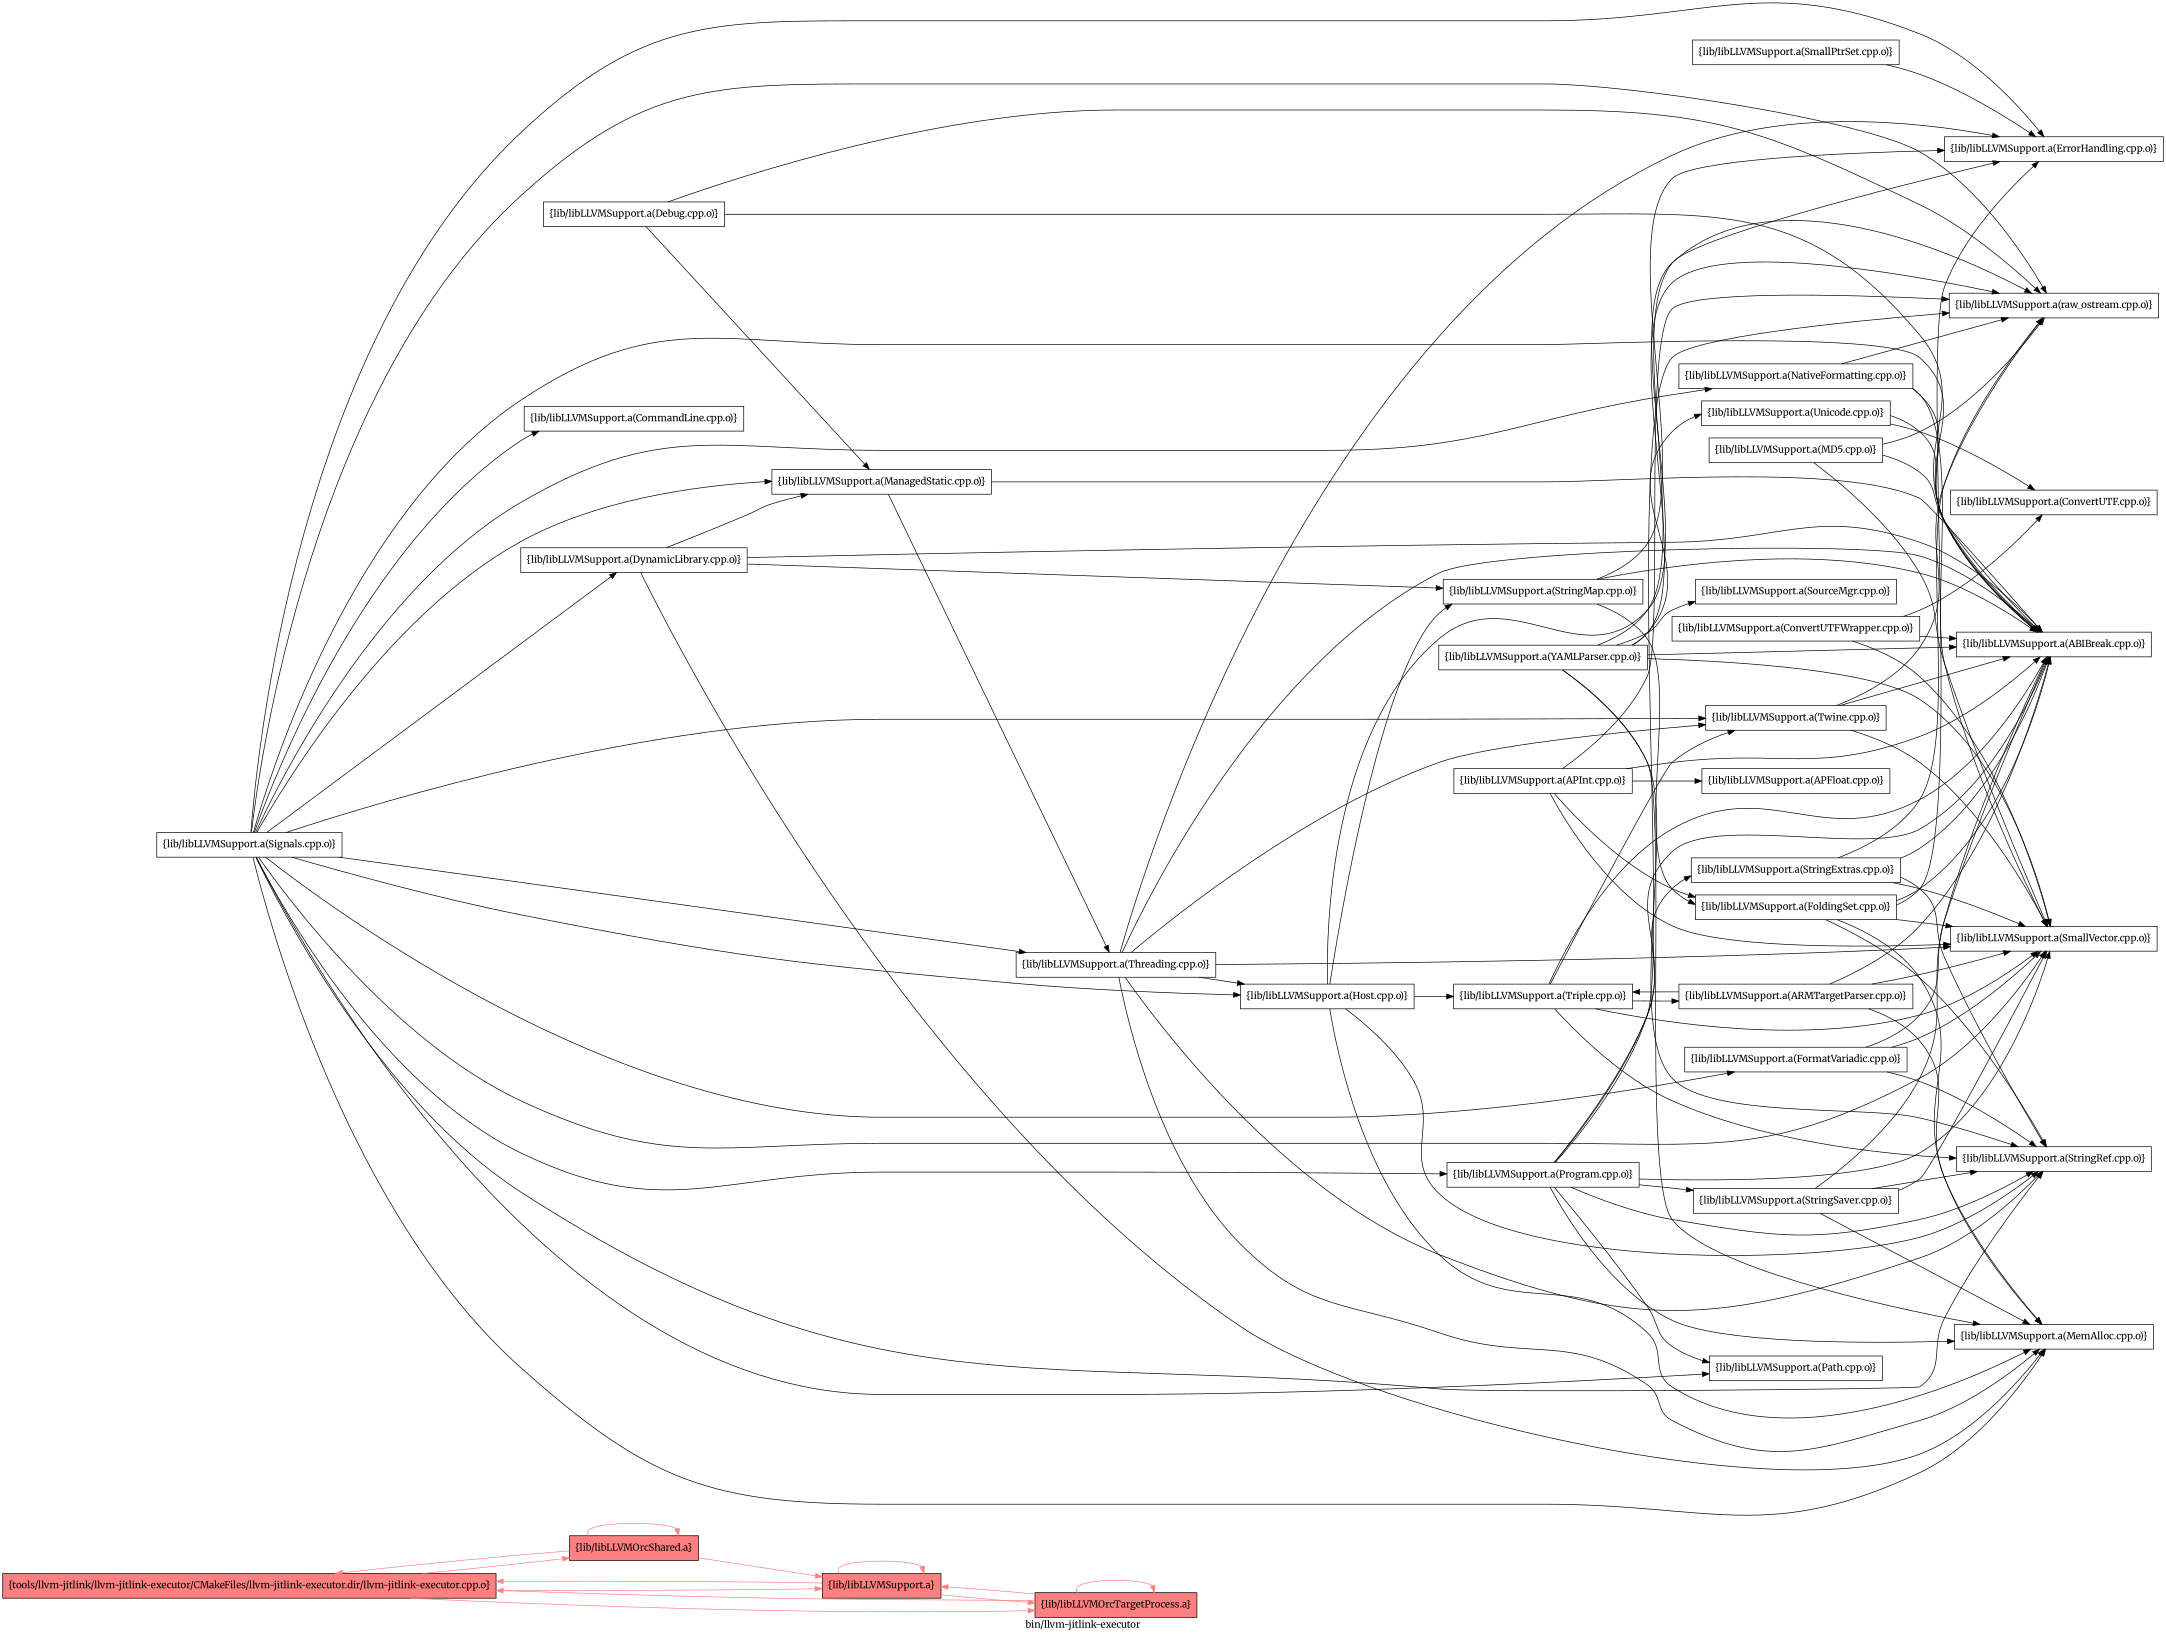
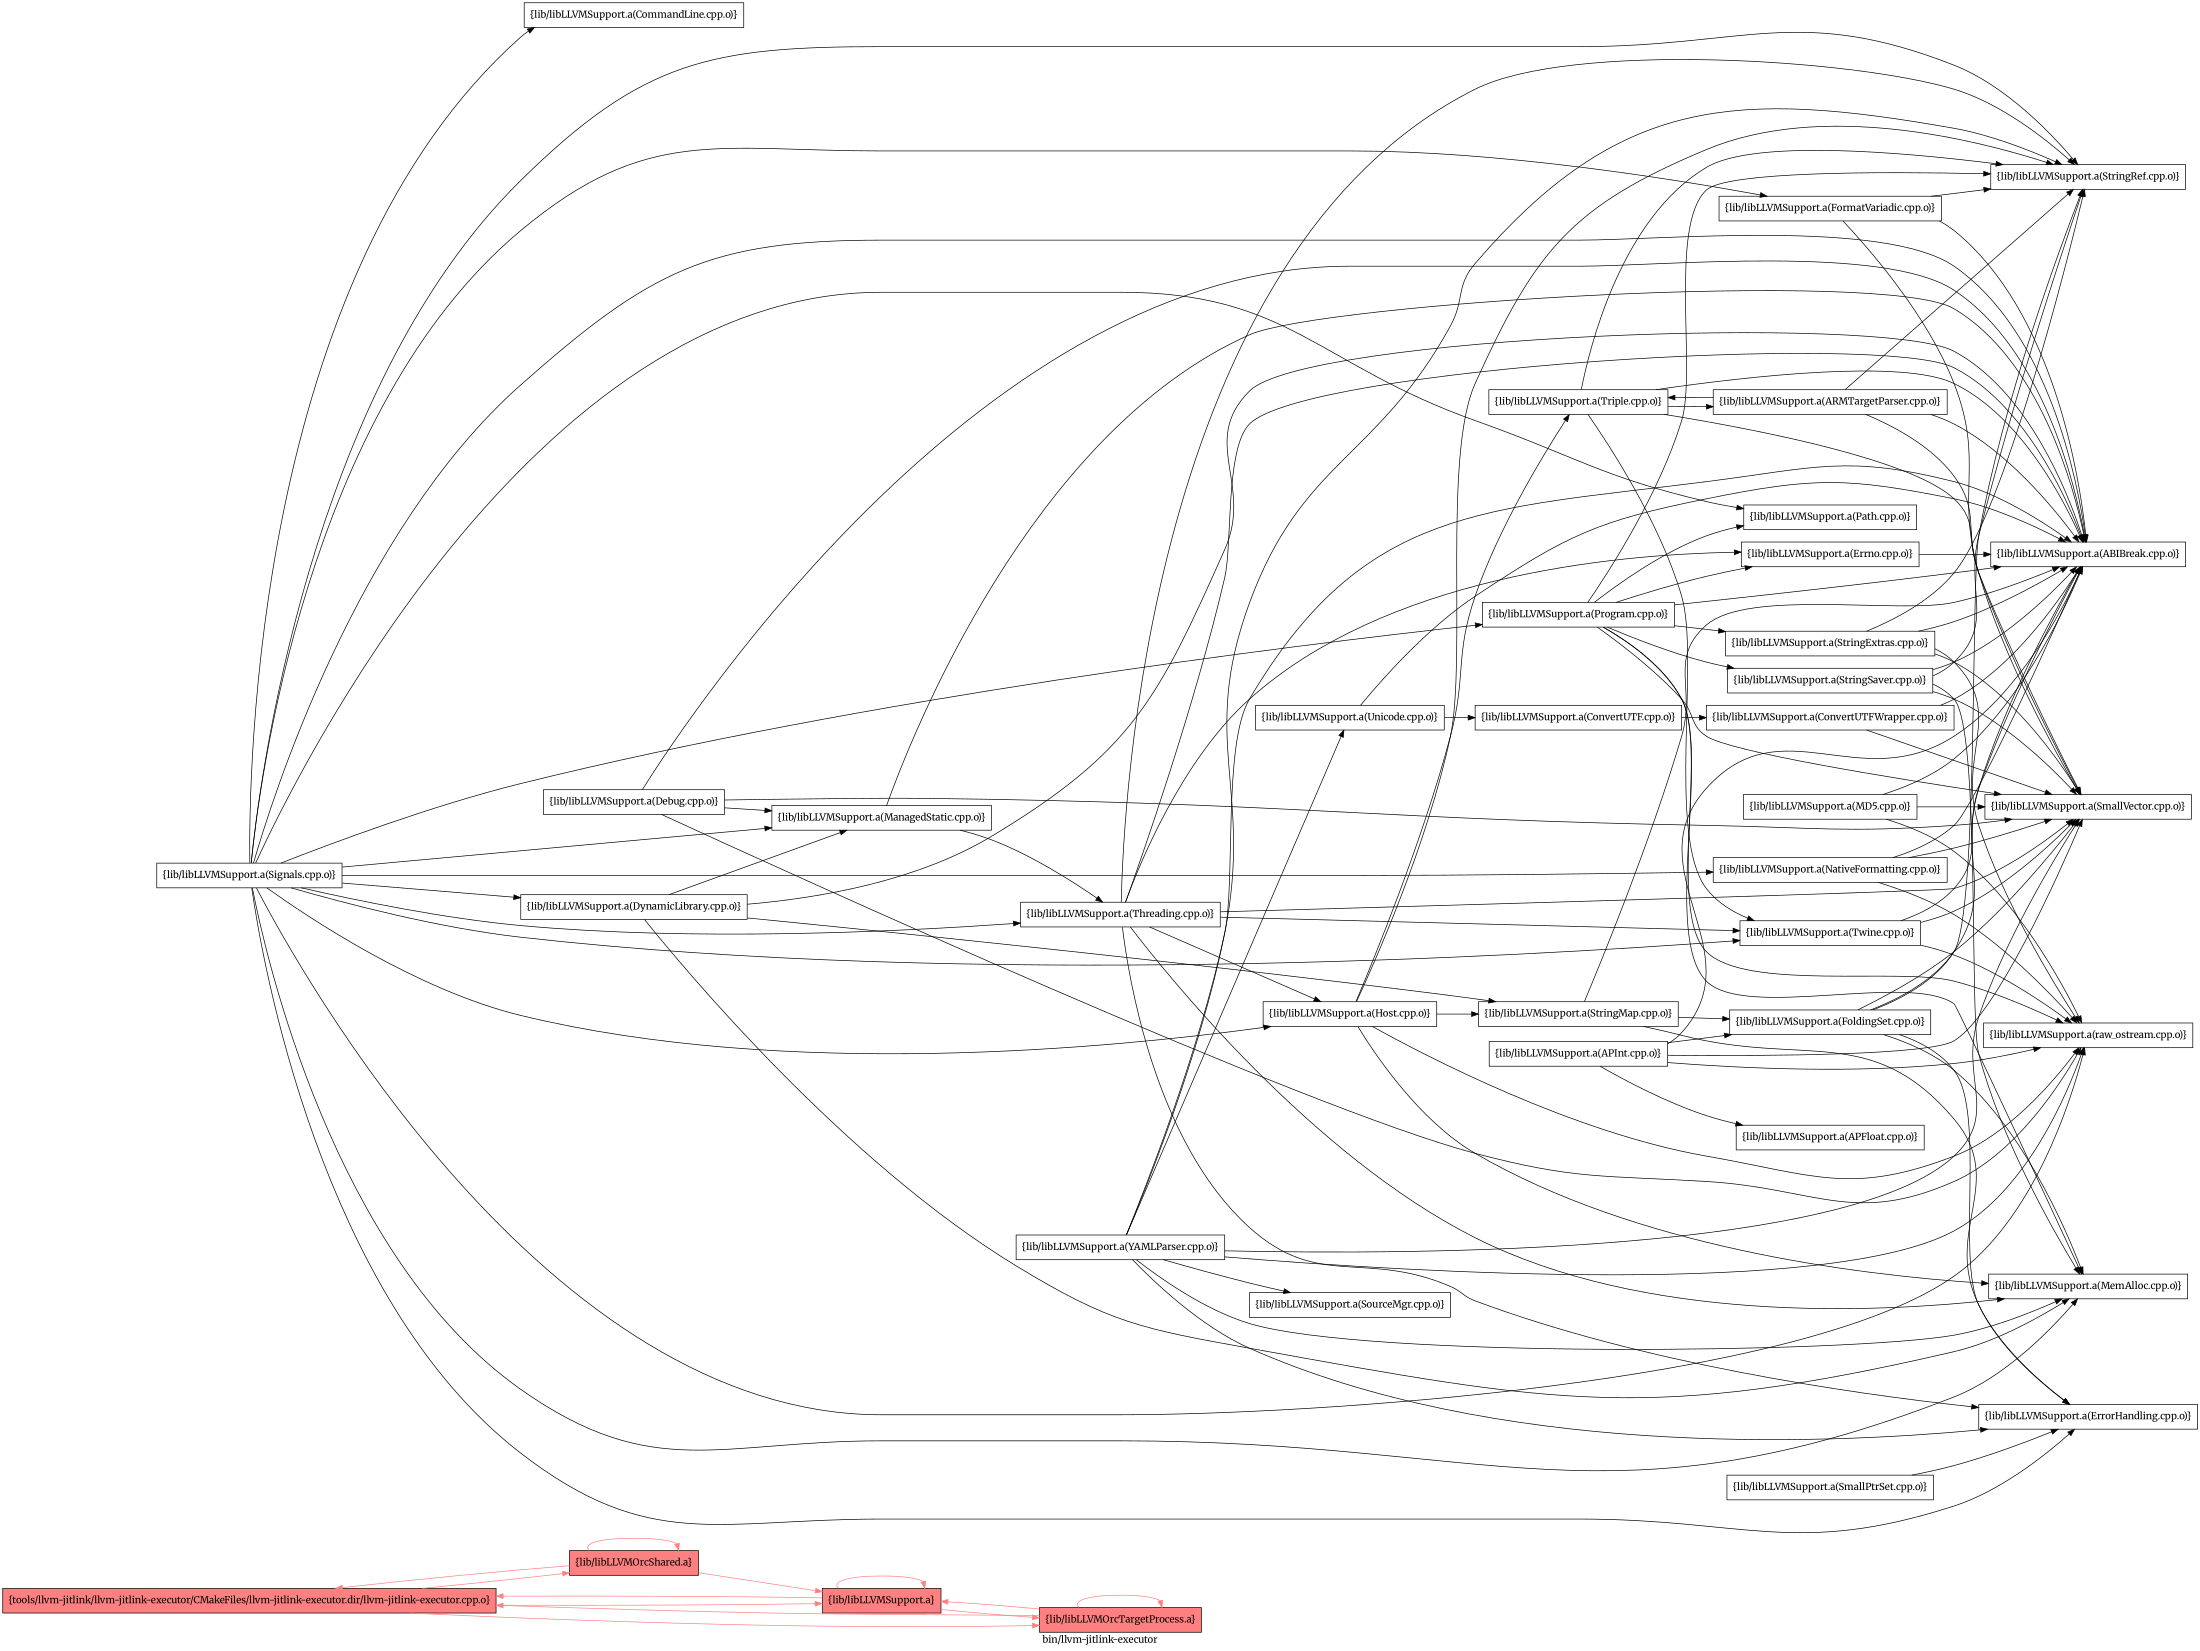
none -> (1830, 554)
(1966, 583) -> (1690, 718)
(1128, 1143) -> (1365, 813)
(1940, 1162) -> (1951, 297)
